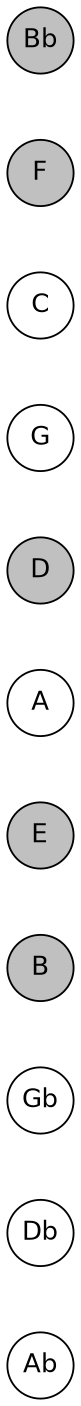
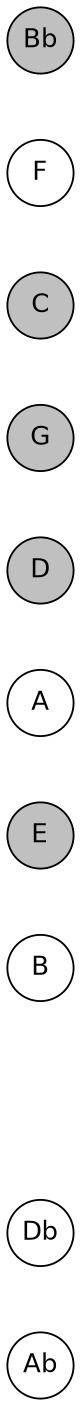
(40, 173) -> (40, 173)
(40, 305) -> (40, 305)
(40, 438) -> (40, 438)
(40, 968) -> (40, 968)
(40, 1100) -> none
